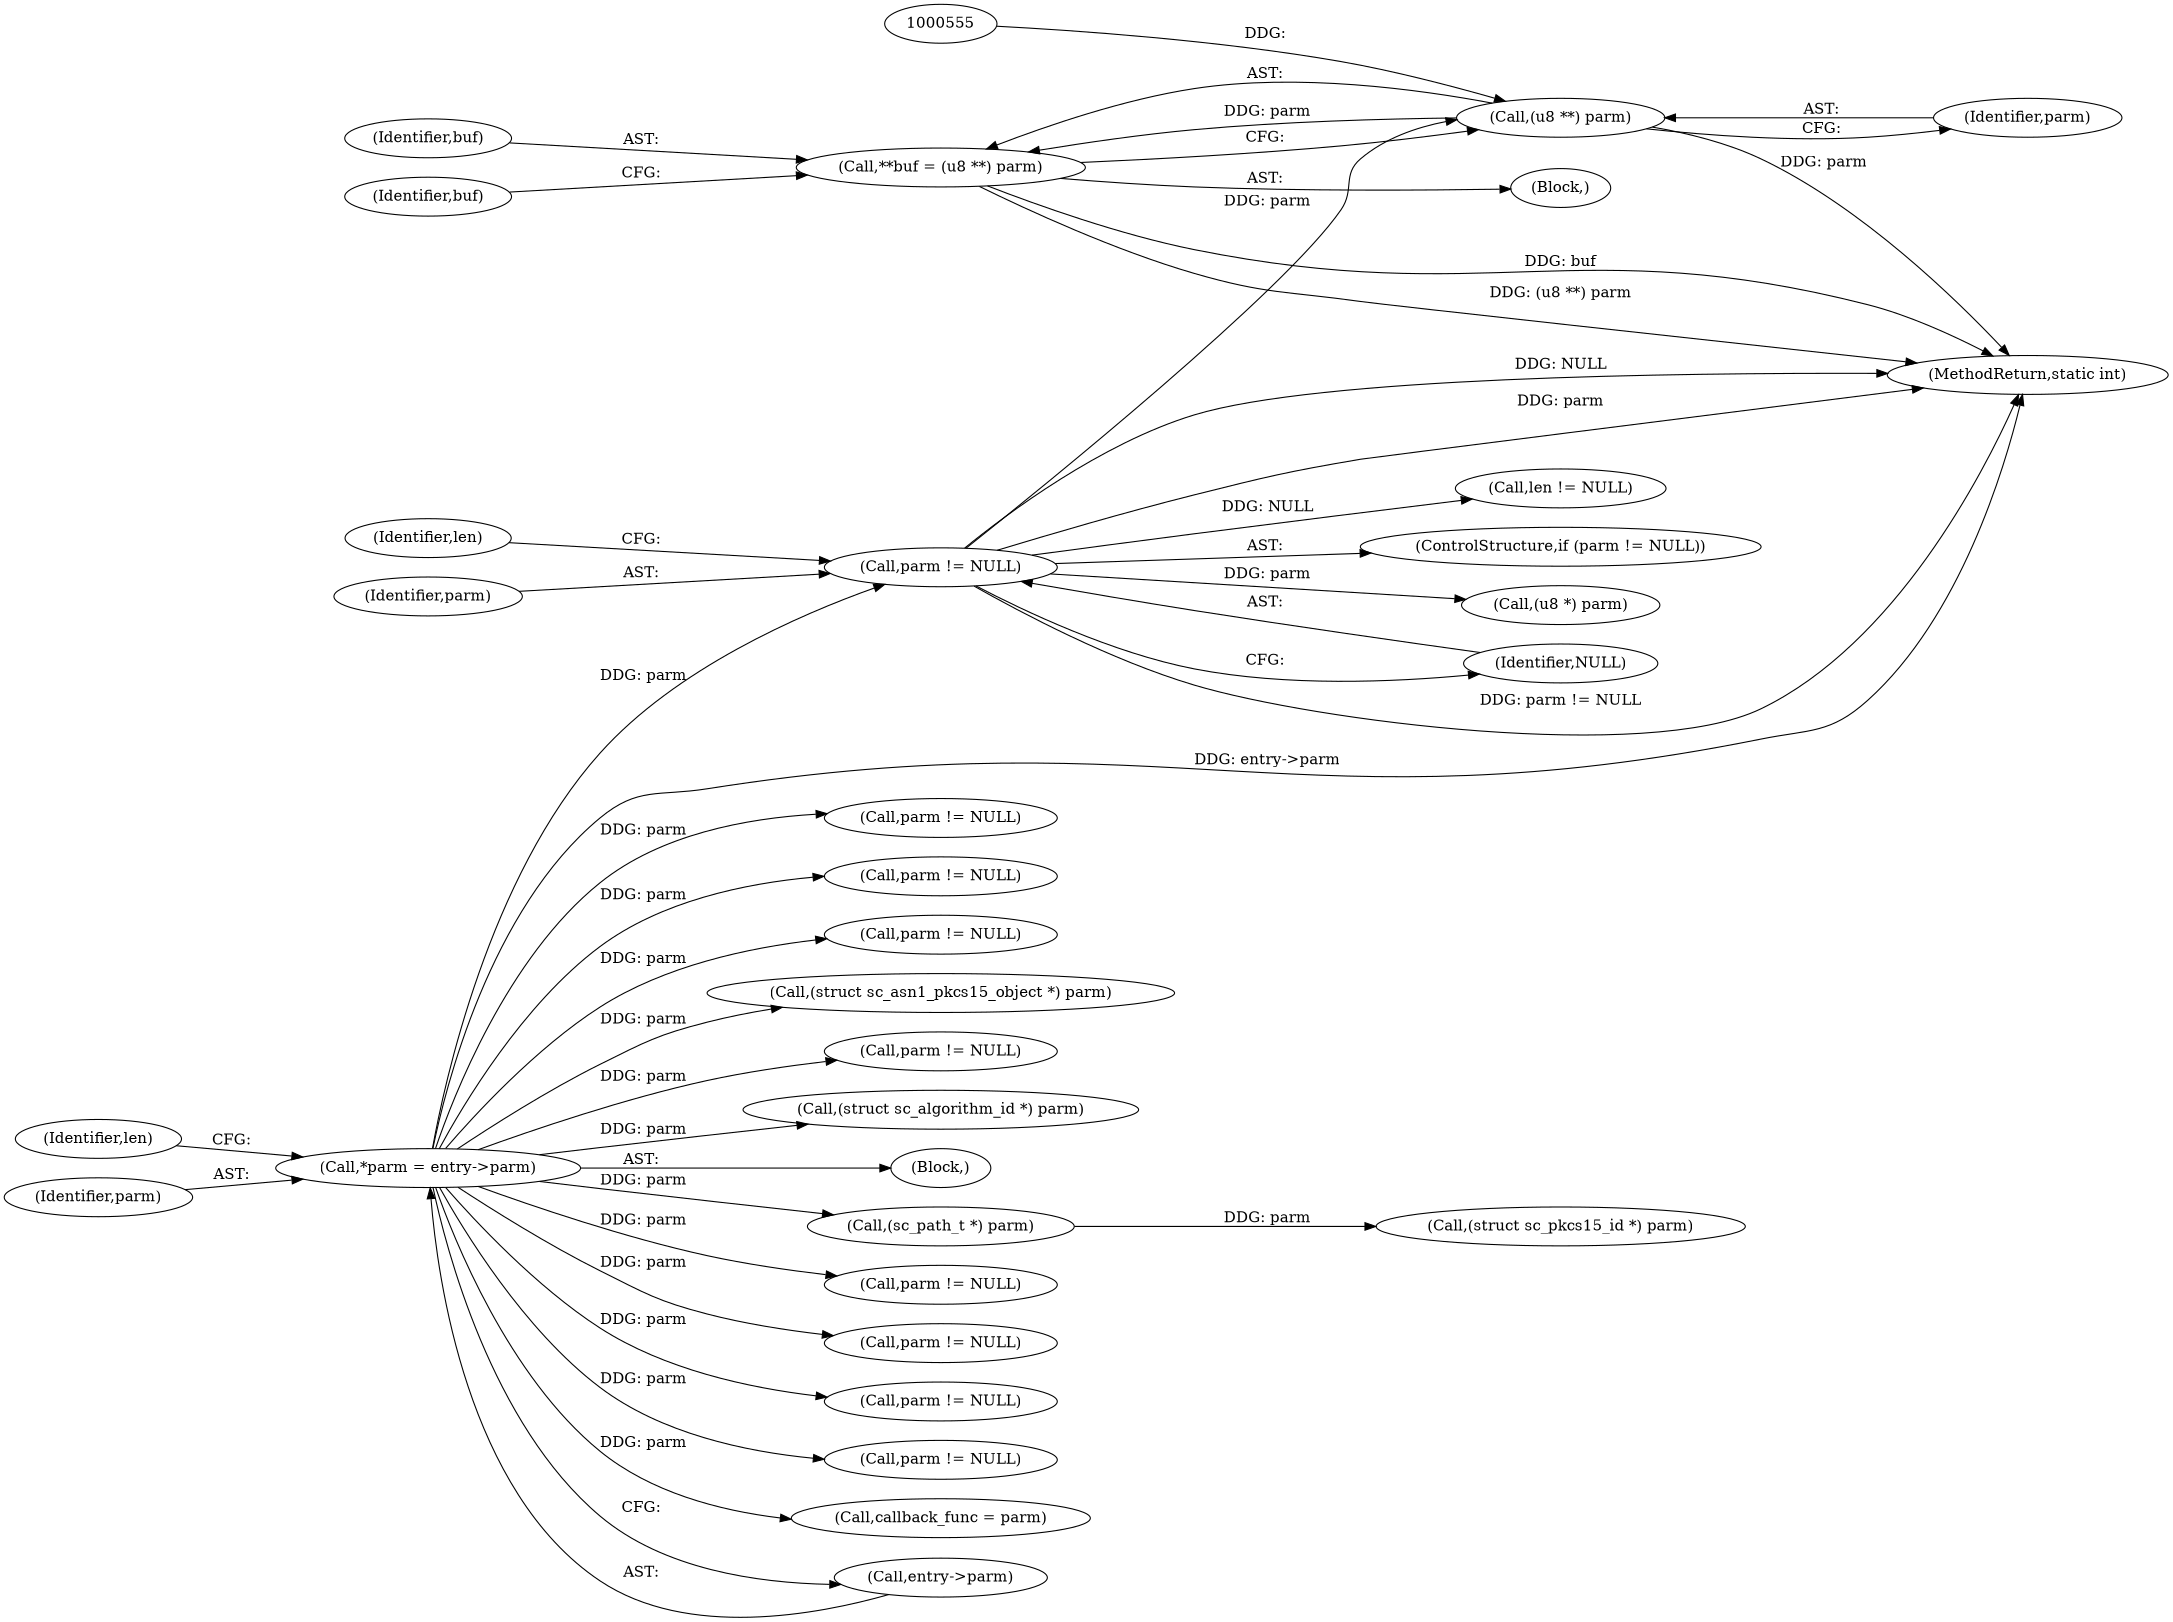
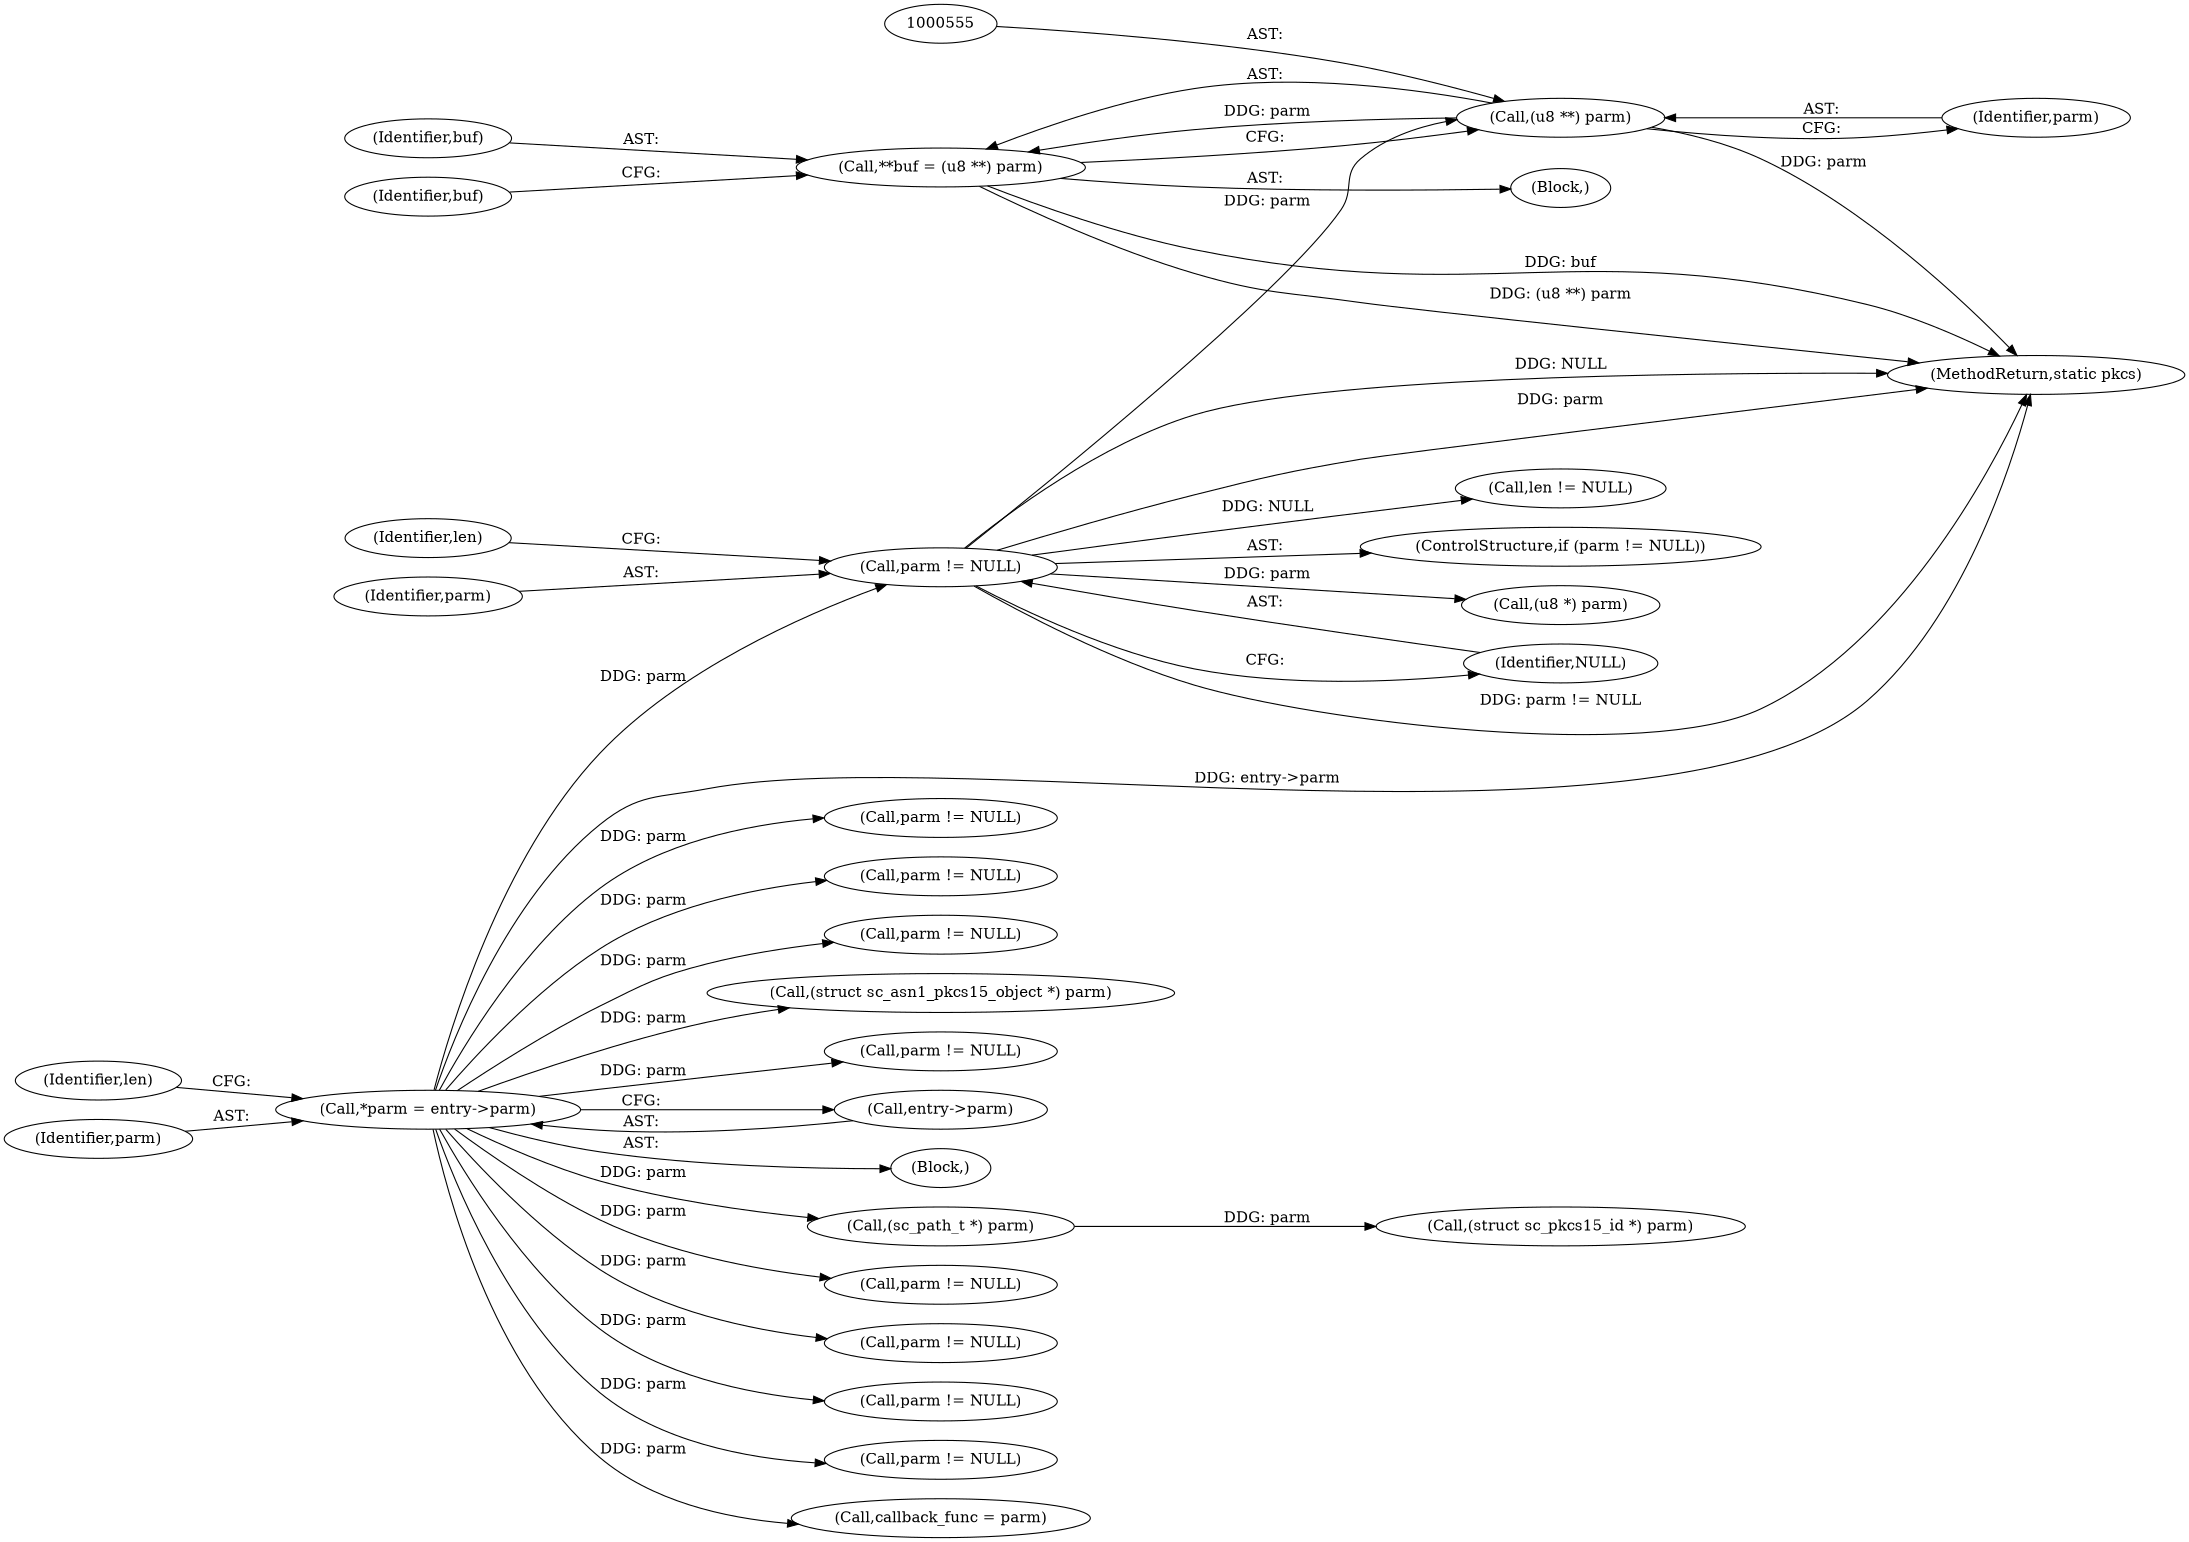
(1268, 34) -> (1268, 35)
(2028, 375) -> (2036, 375)
(941, 1110) -> none
